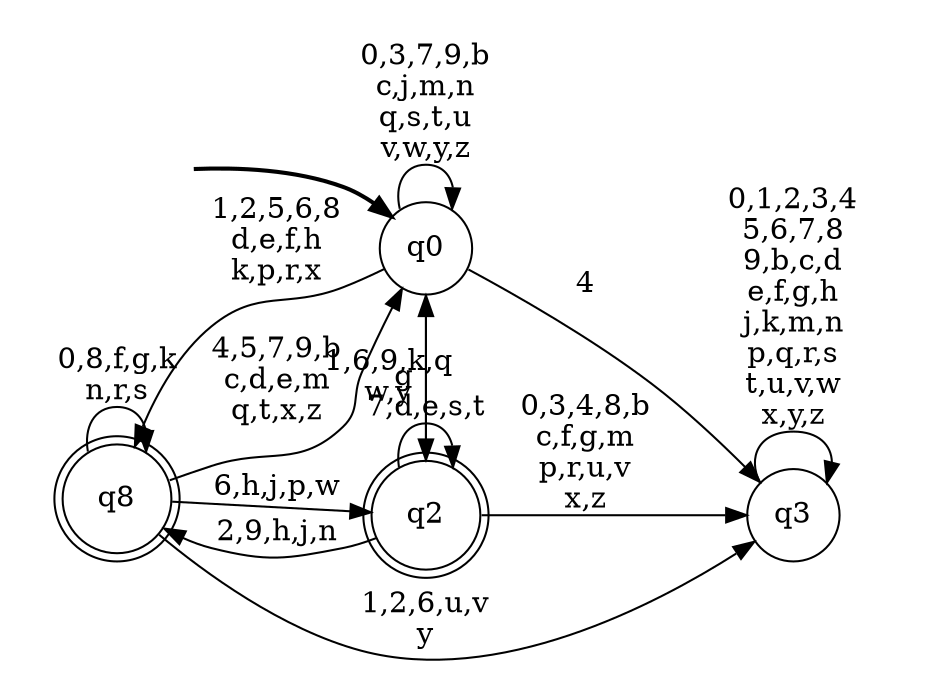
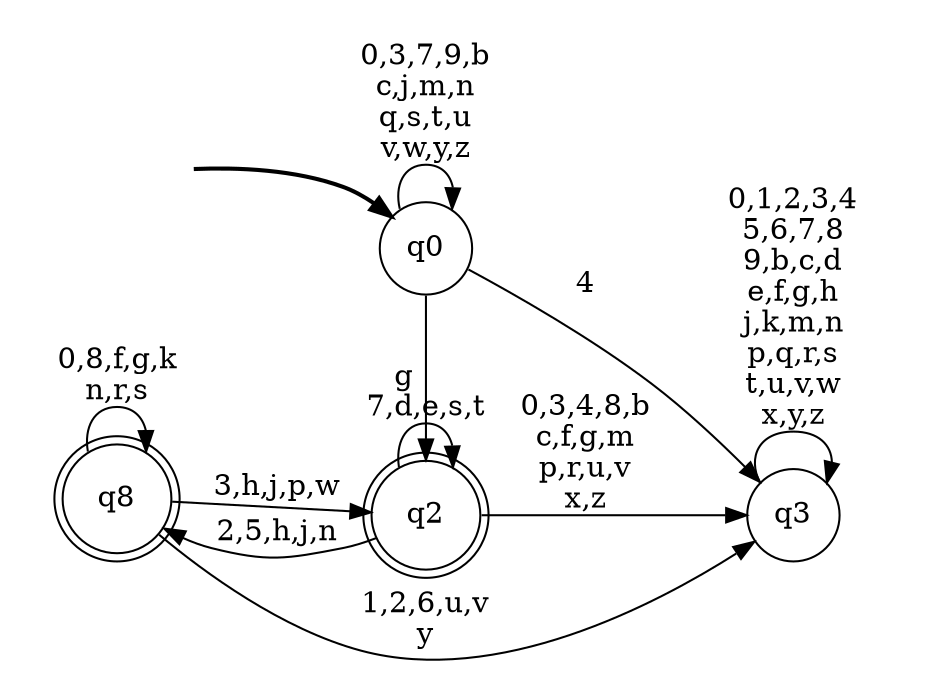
(211, 326) -> none
(426, 388) -> none
(321, 443) -> none
(277, 488) -> (277, 488)
(277, 533) -> (277, 533)
